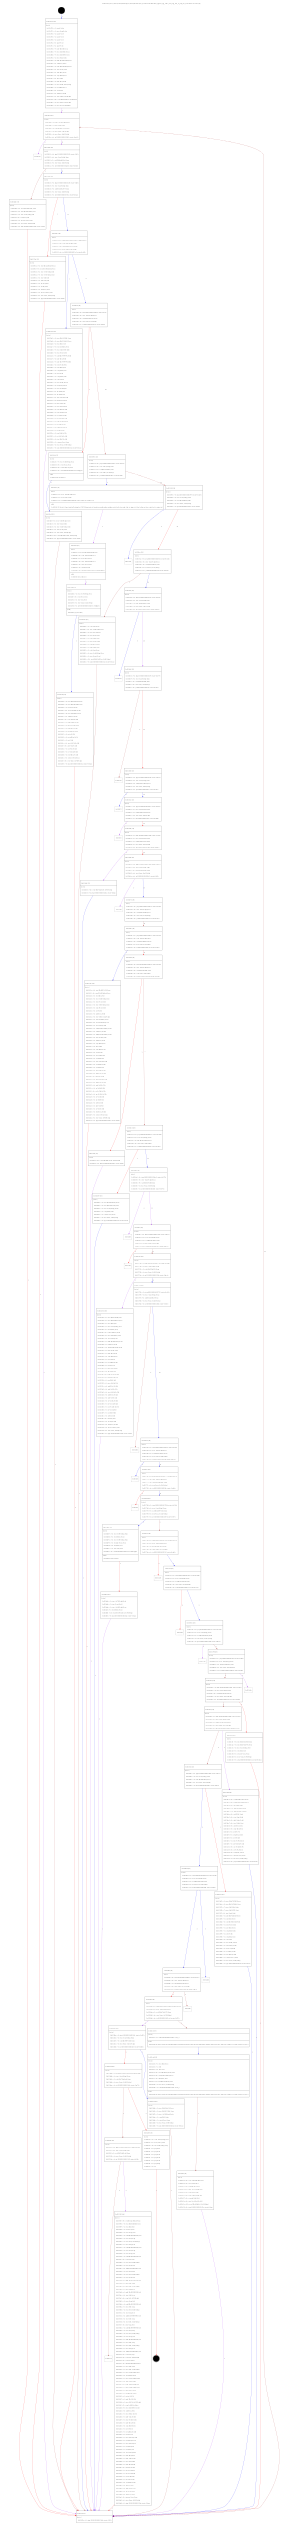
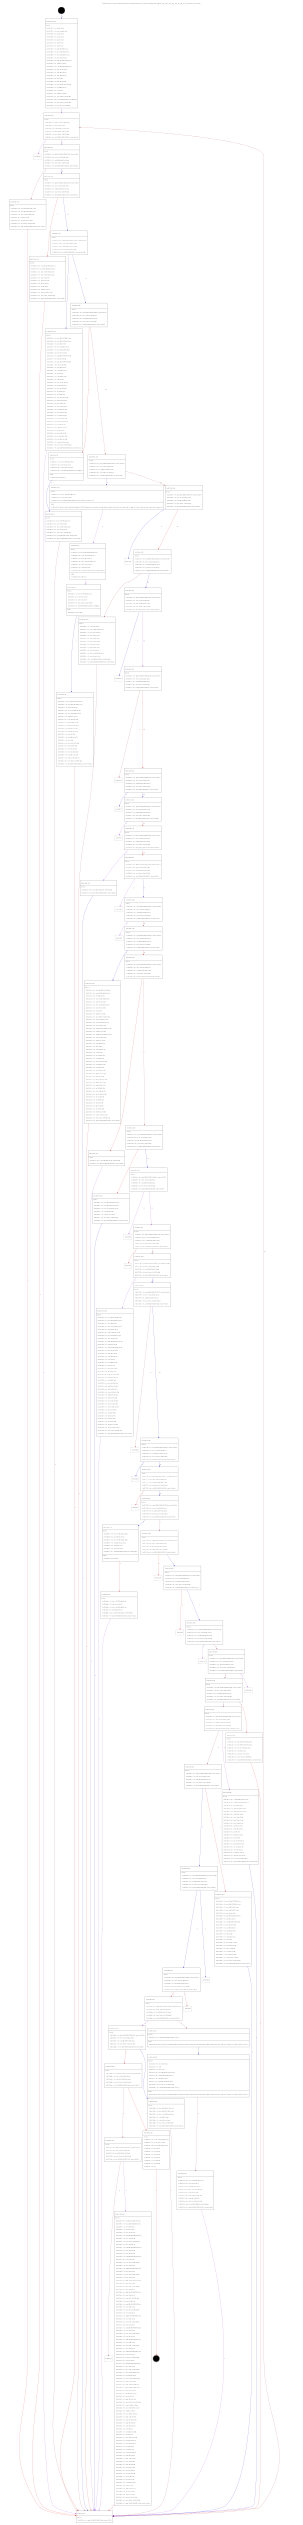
none -> (119, 938)
